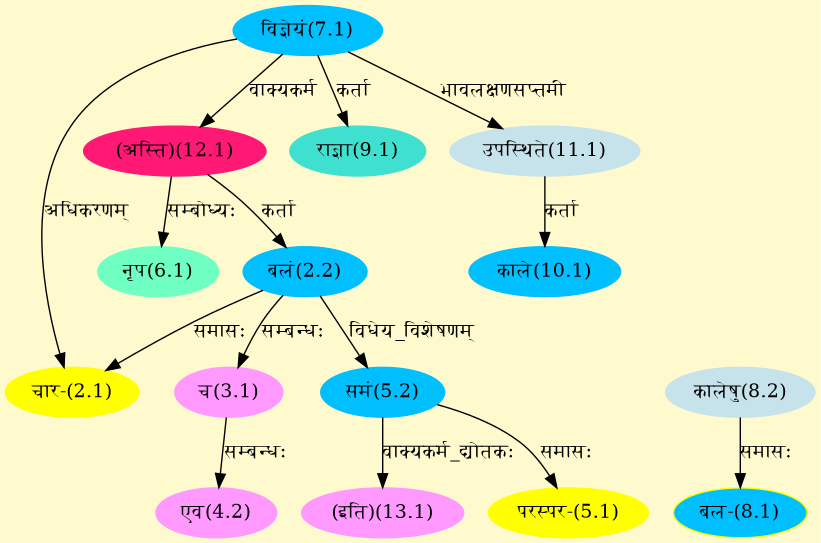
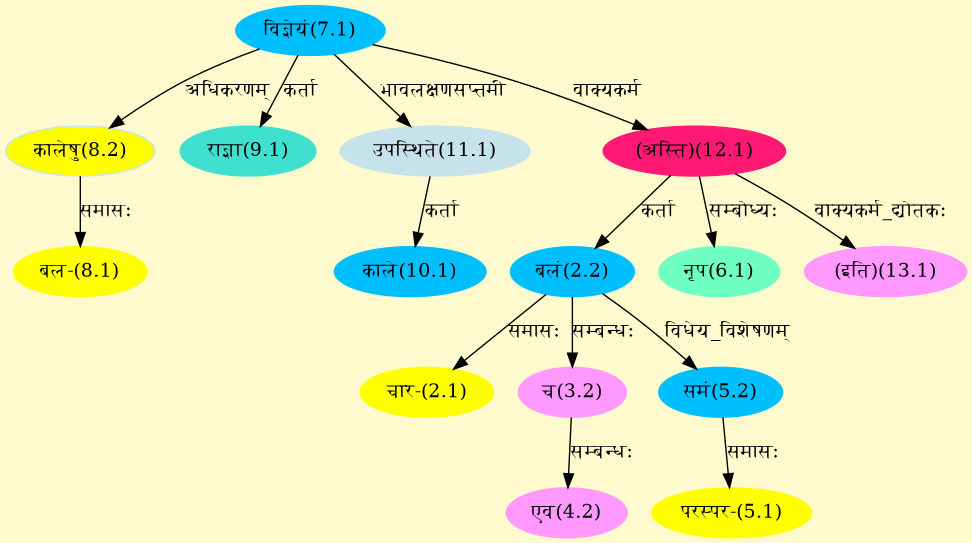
(61, 145) -> (188, 79)
(229, 392) -> (572, 392)
(740, 392) -> (80, 151)
(383, 446) -> (790, 205)
(740, 513) -> (80, 272)
